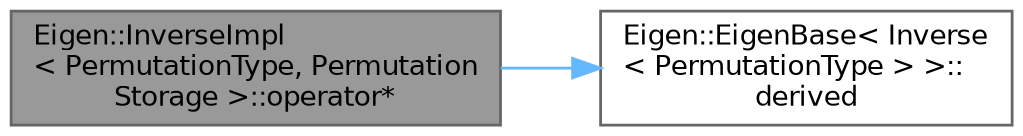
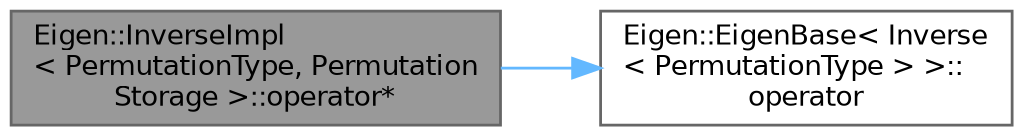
(806, 68) -> (806, 68)
